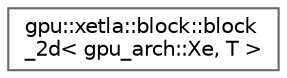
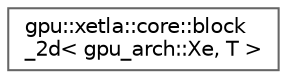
(143, 39) -> (143, 39)
